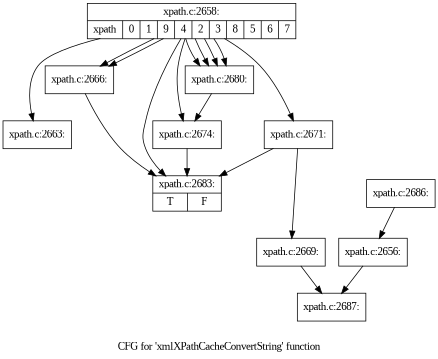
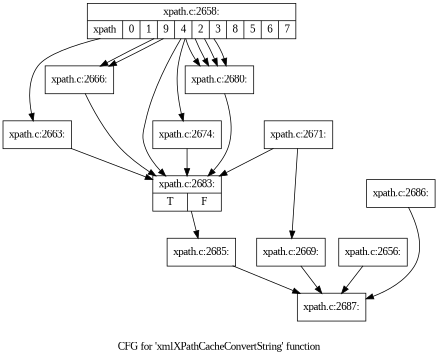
(264, 70) -> none
(205, 104) -> (231, 134)
none -> (108, 163)
(389, 219) -> (416, 262)
none -> (201, 252)
